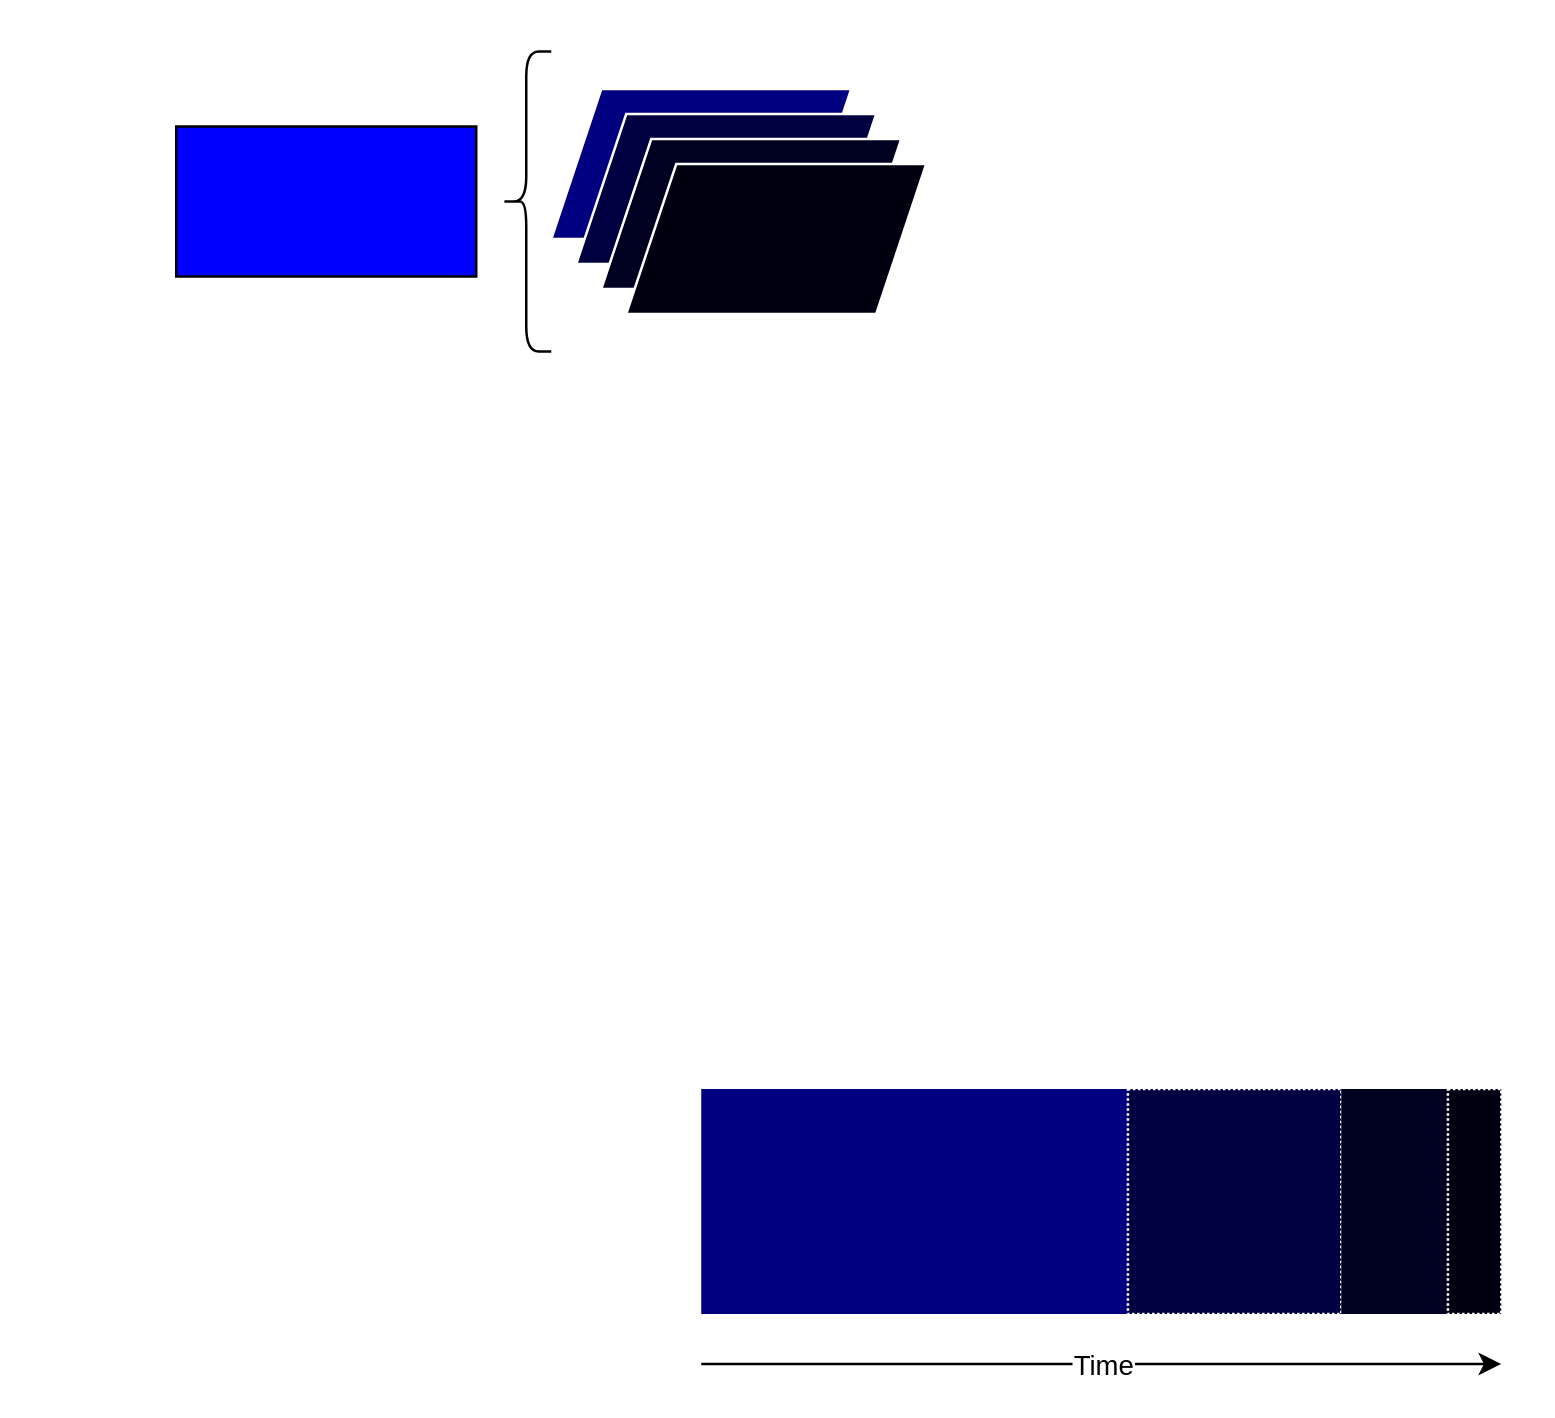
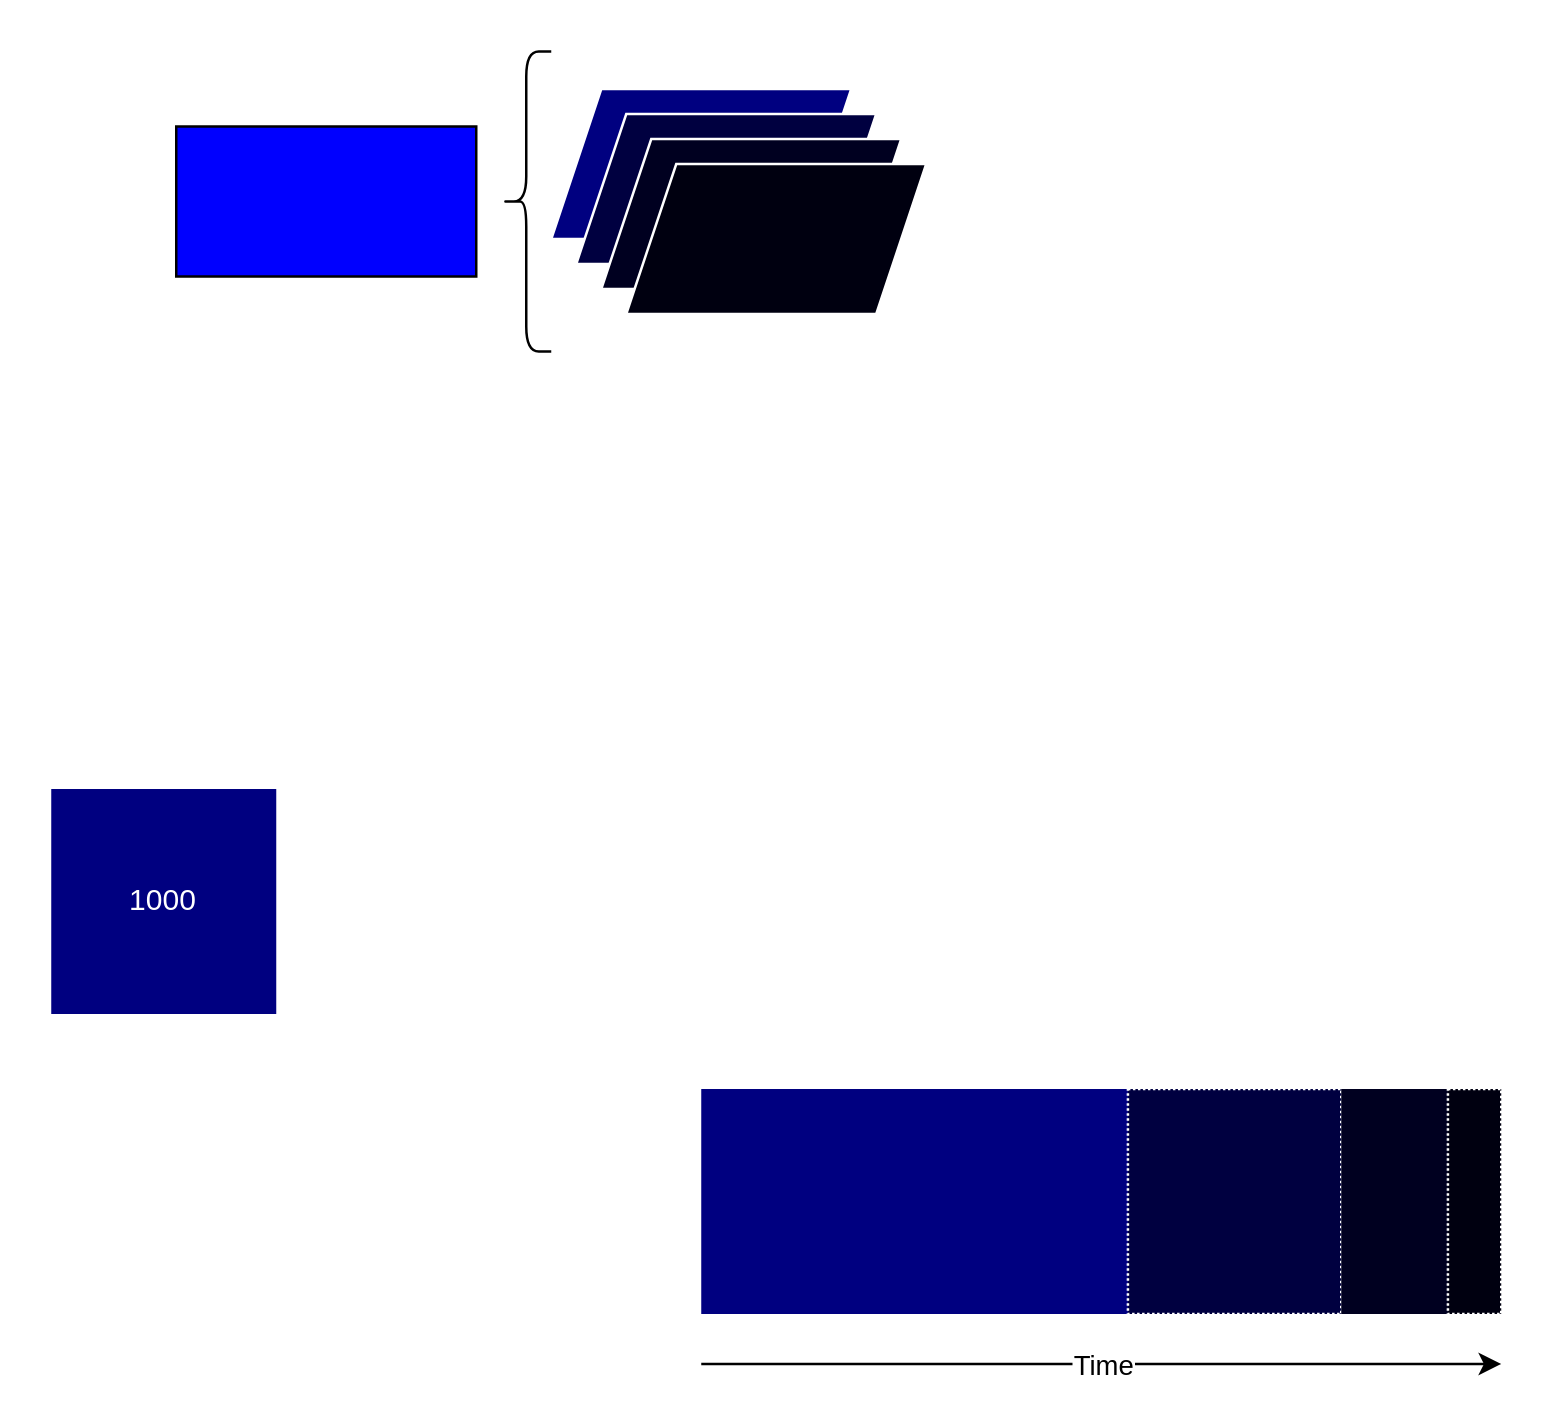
none -> (164, 901)
